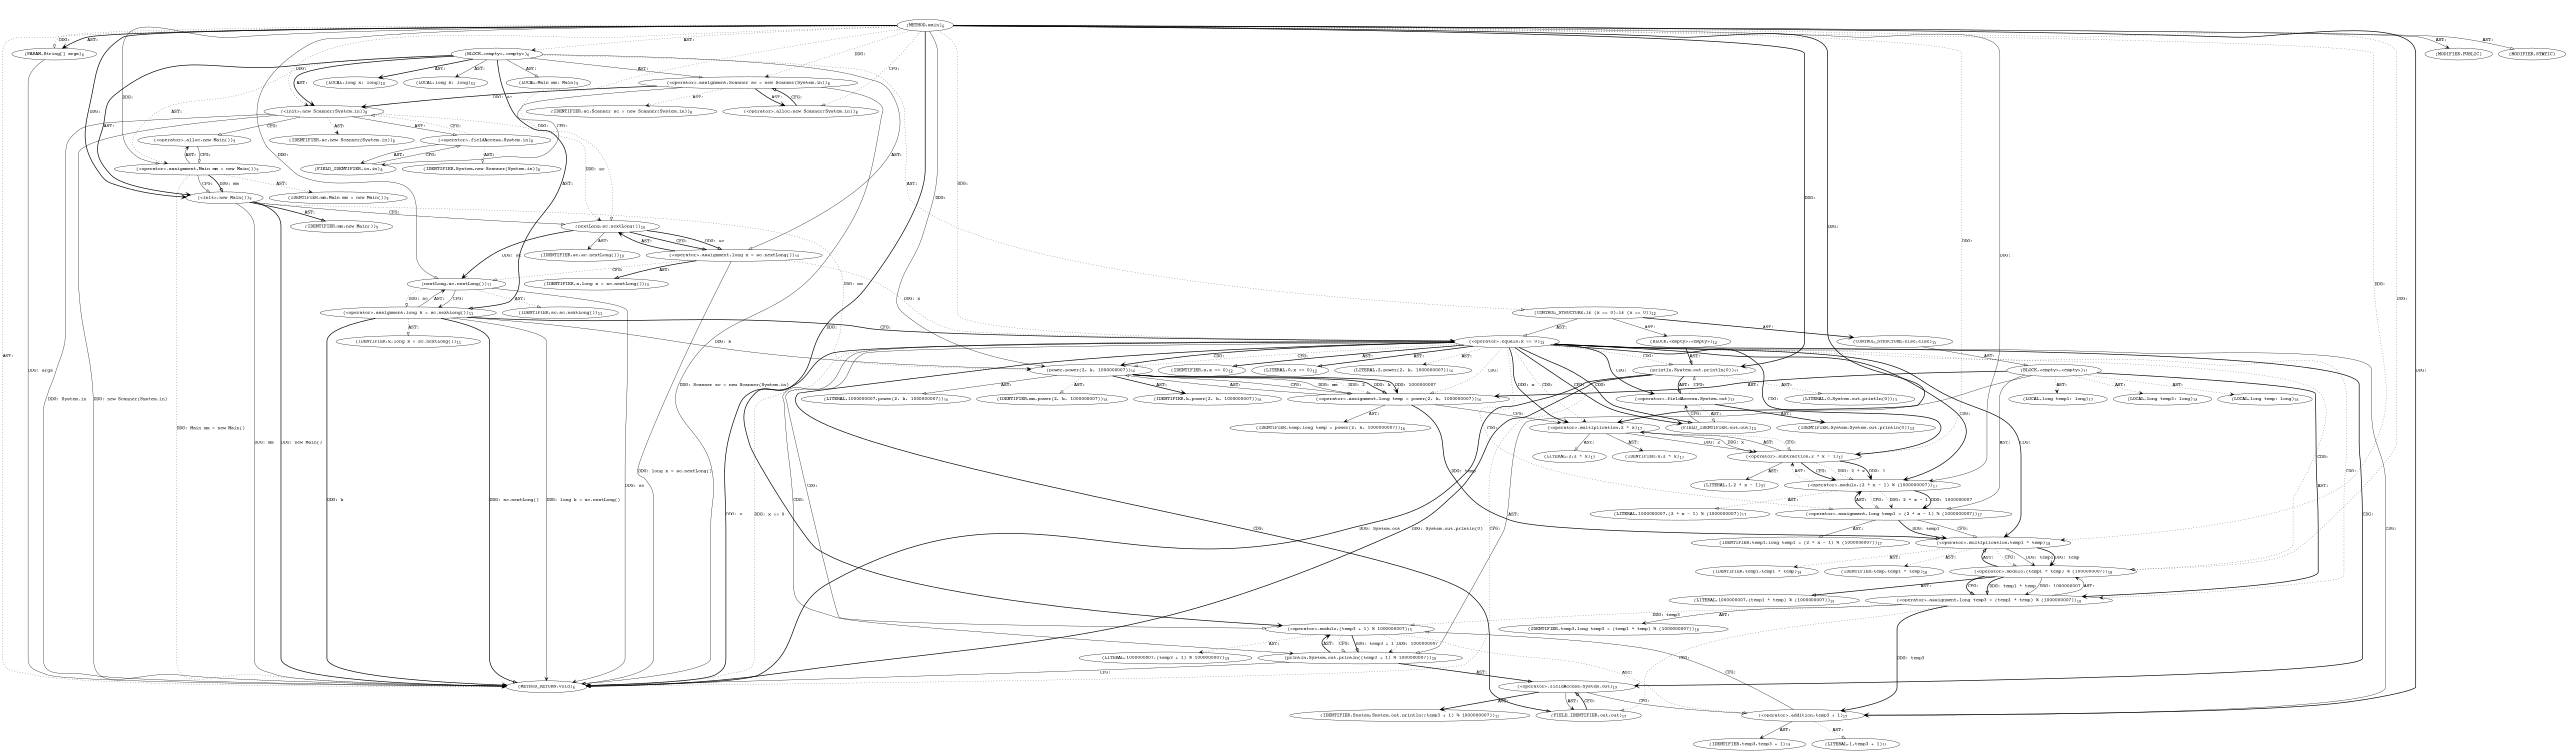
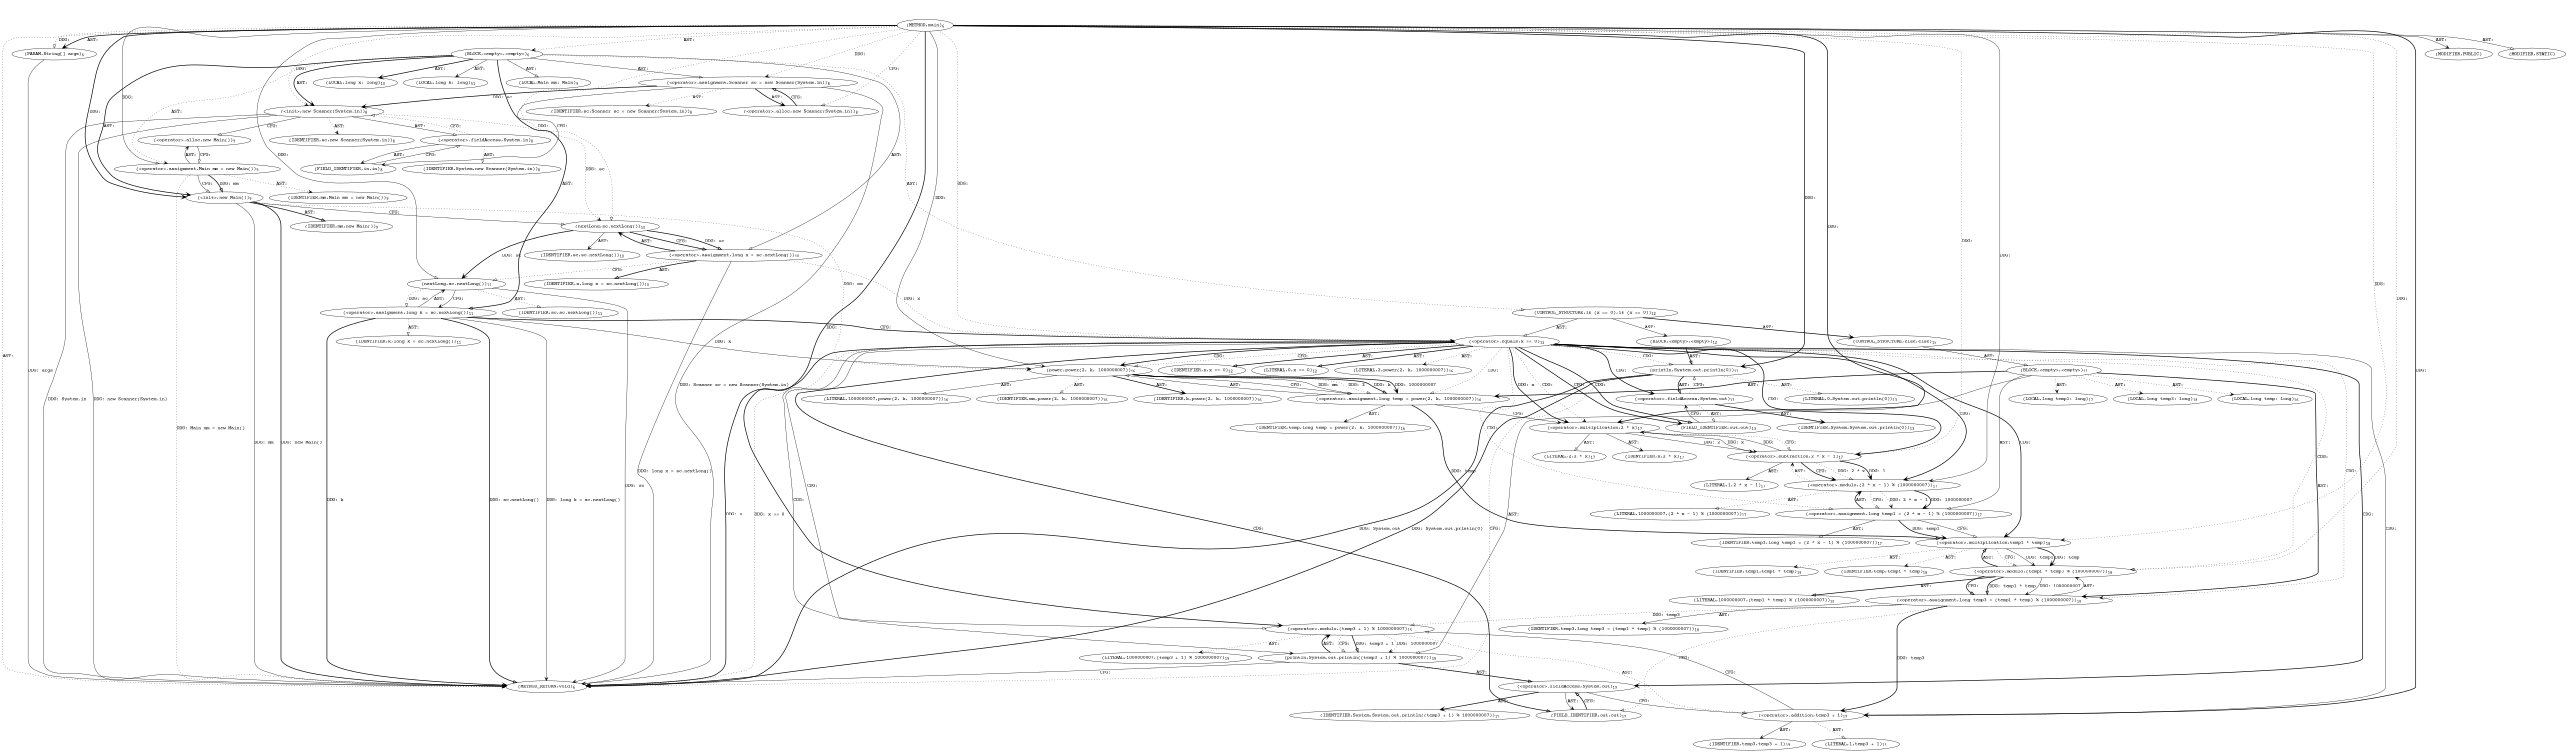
(1770, 442) -> (1770, 442)
(1763, 485) -> (1763, 485)
